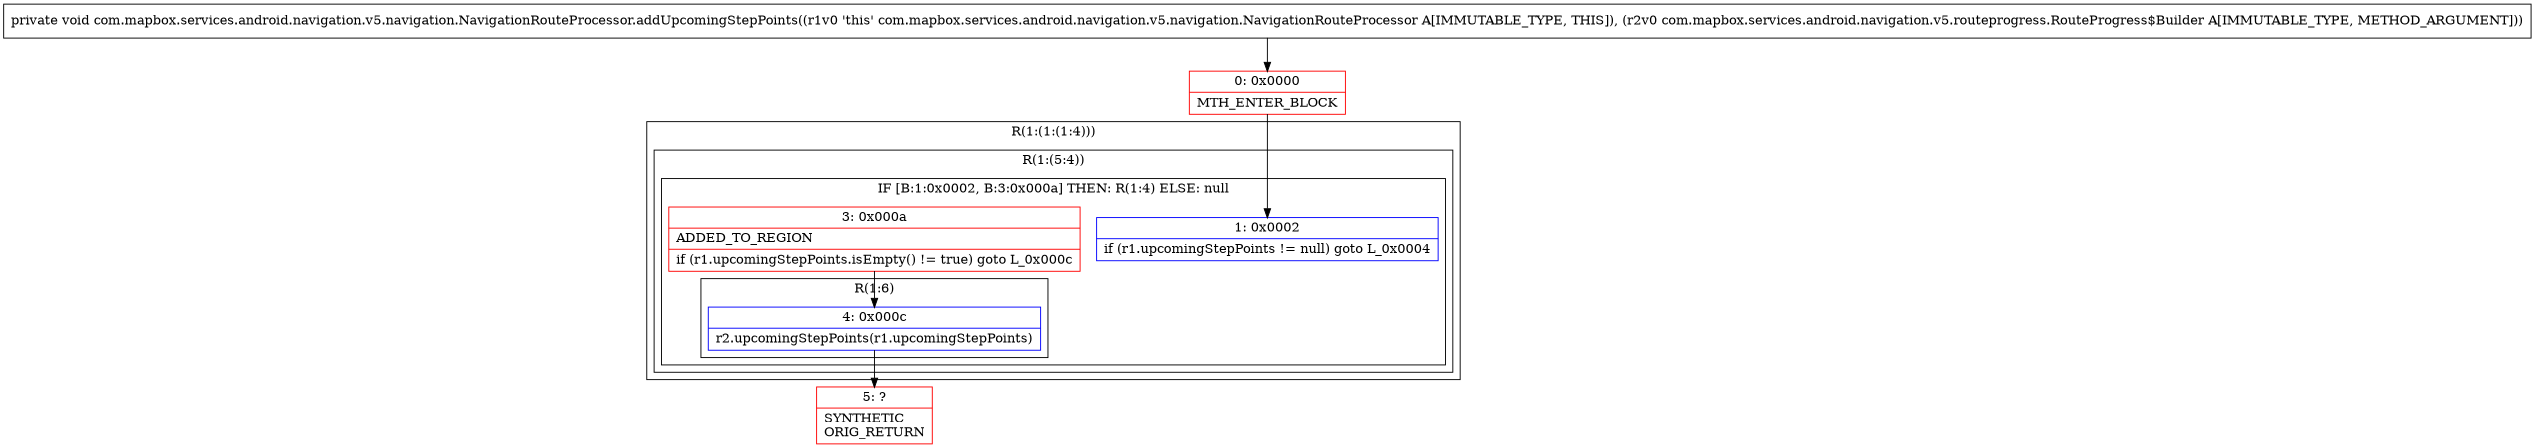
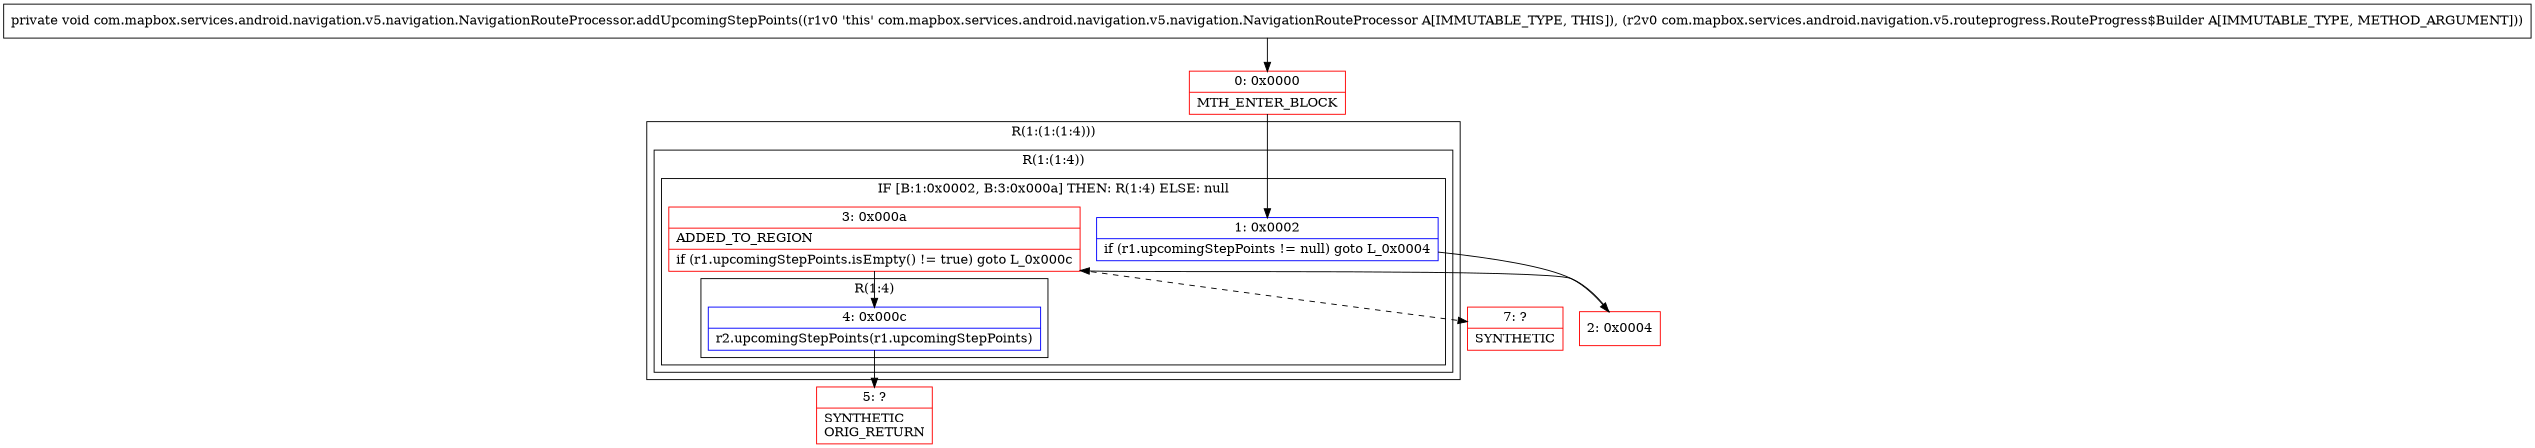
(1053, 161) -> (1053, 161)
(874, 289) -> (874, 289)
none -> (1515, 329)
none -> (1620, 329)
